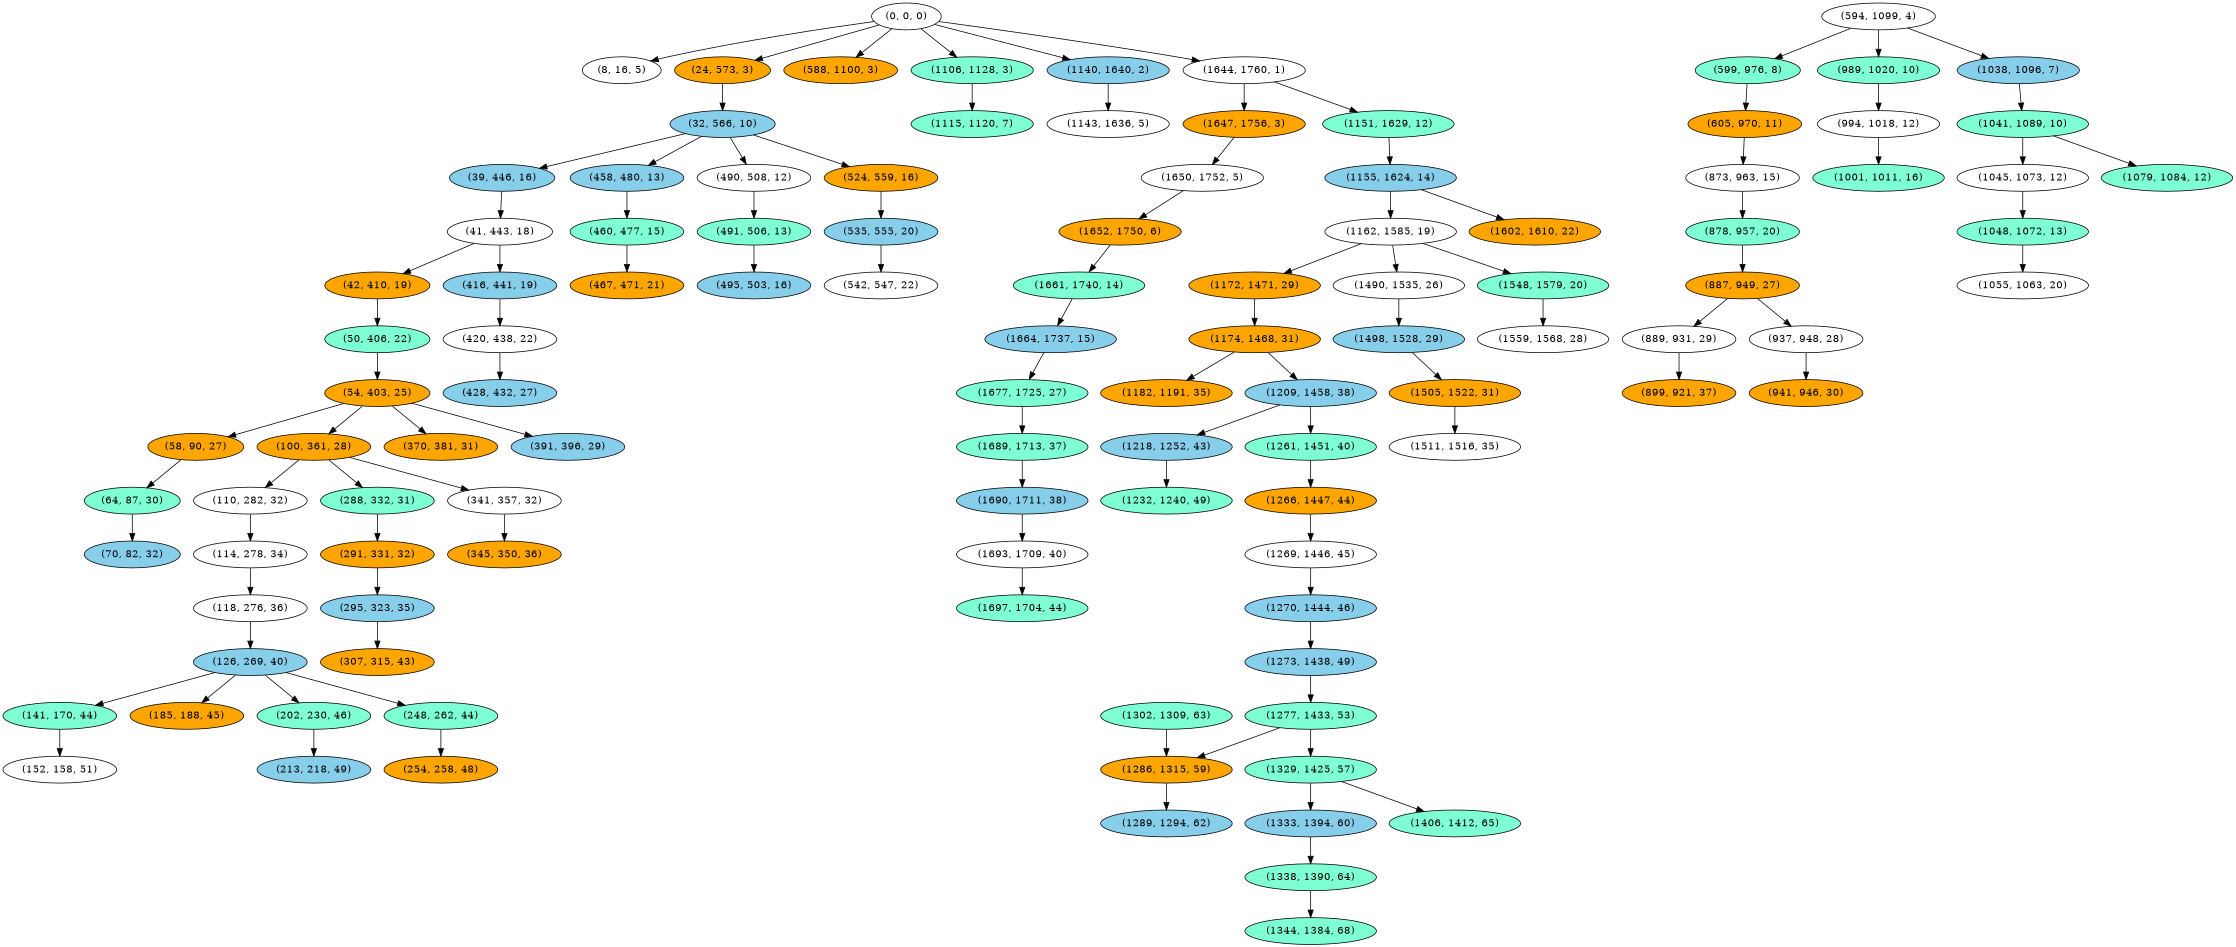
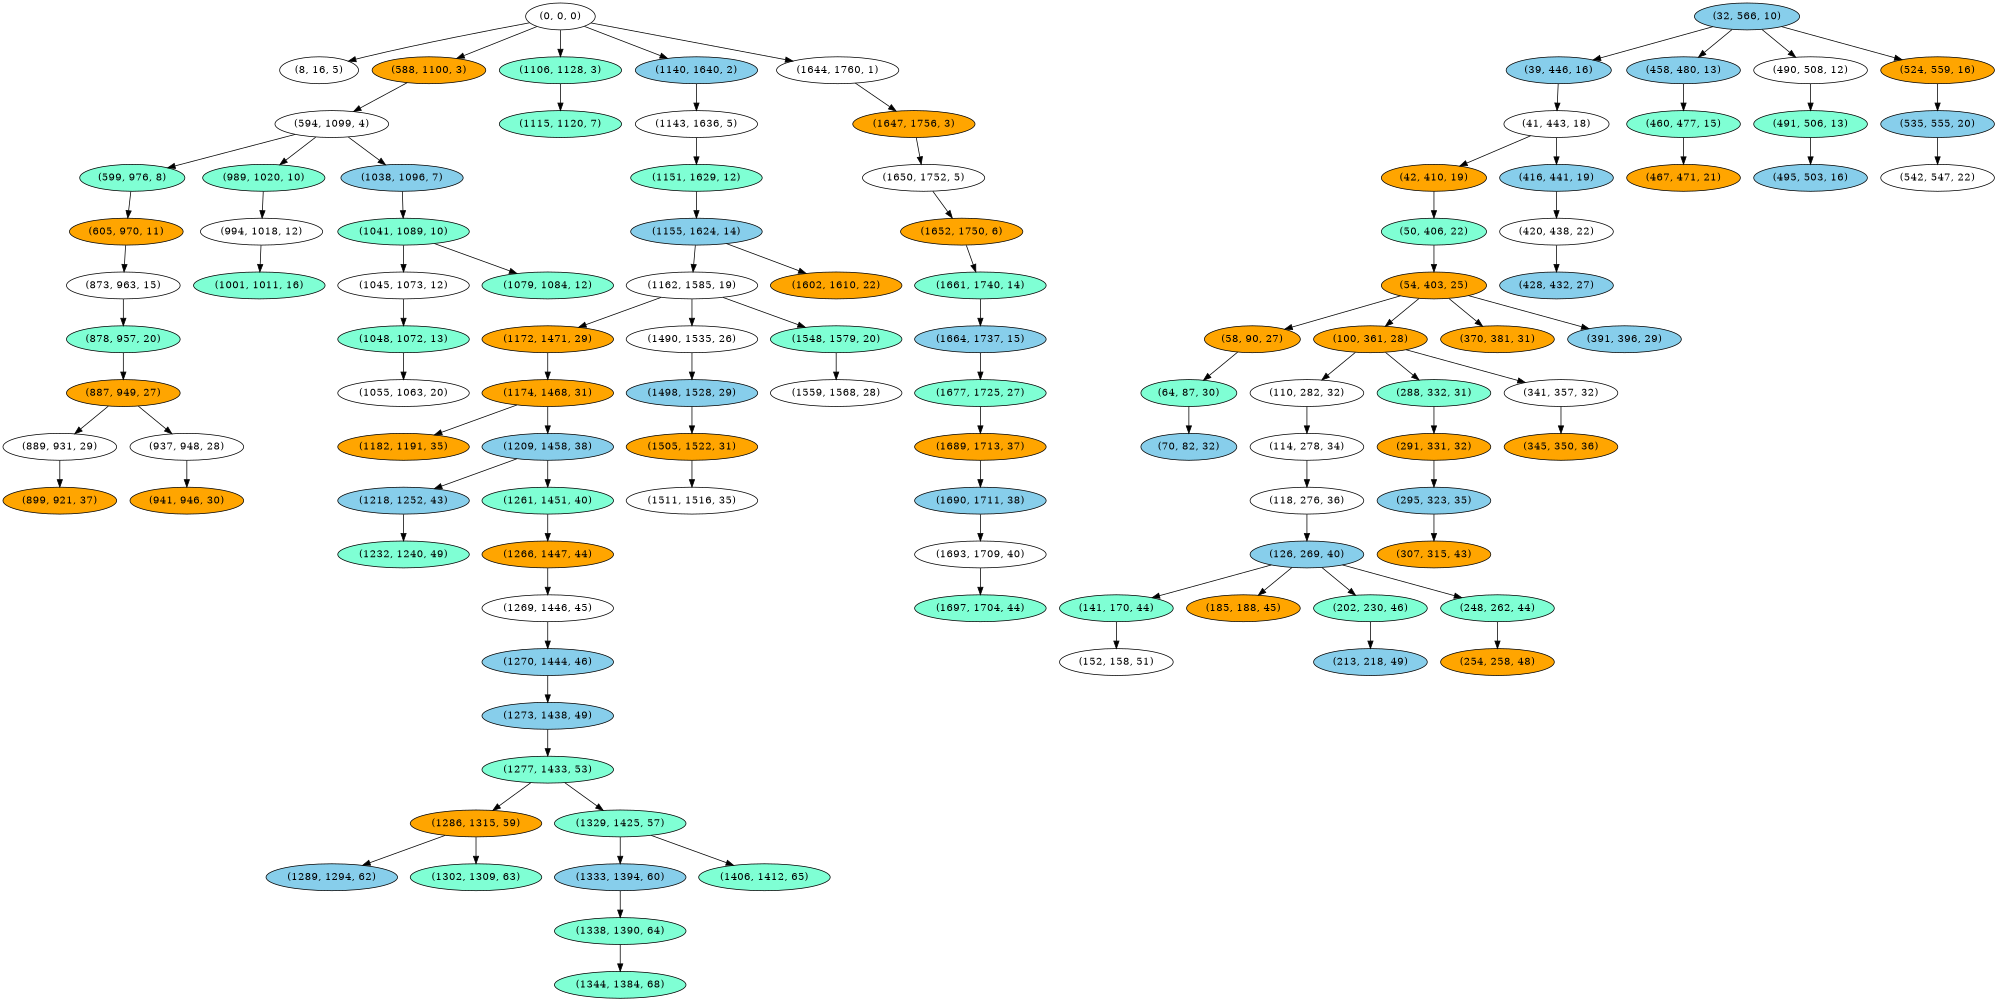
(723, 70) -> none
none -> (384, 95)
(1312, 96) -> (696, 147)
(1022, 447) -> (980, 447)
(1166, 739) -> (476, 847)
